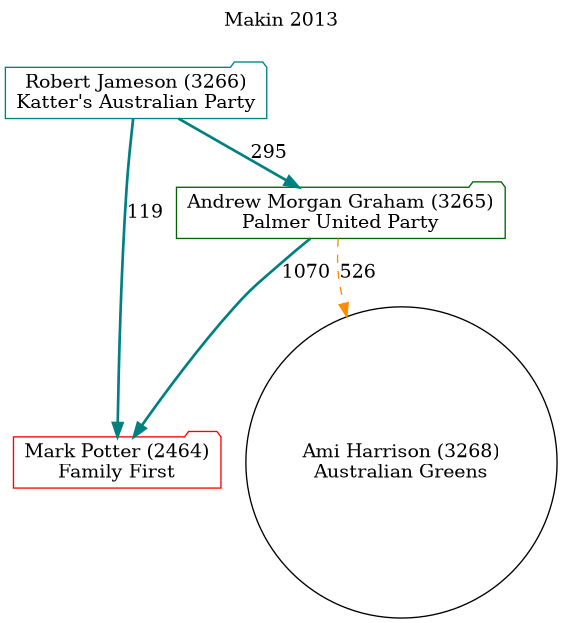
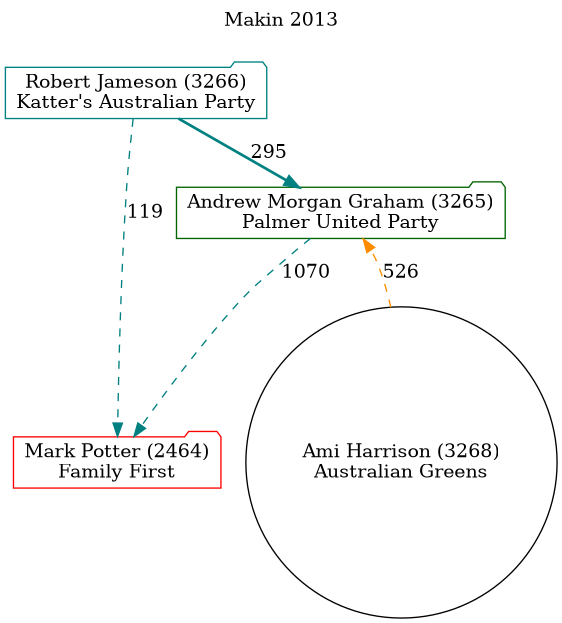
(122, 271) -> (122, 271)
(338, 271) -> (383, 278)
(219, 325) -> (219, 325)
